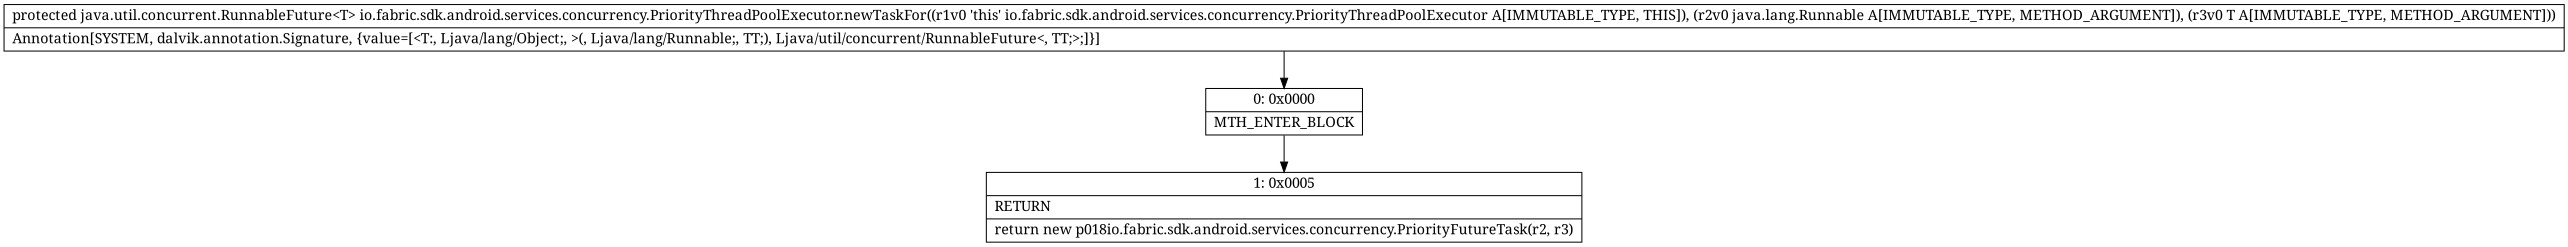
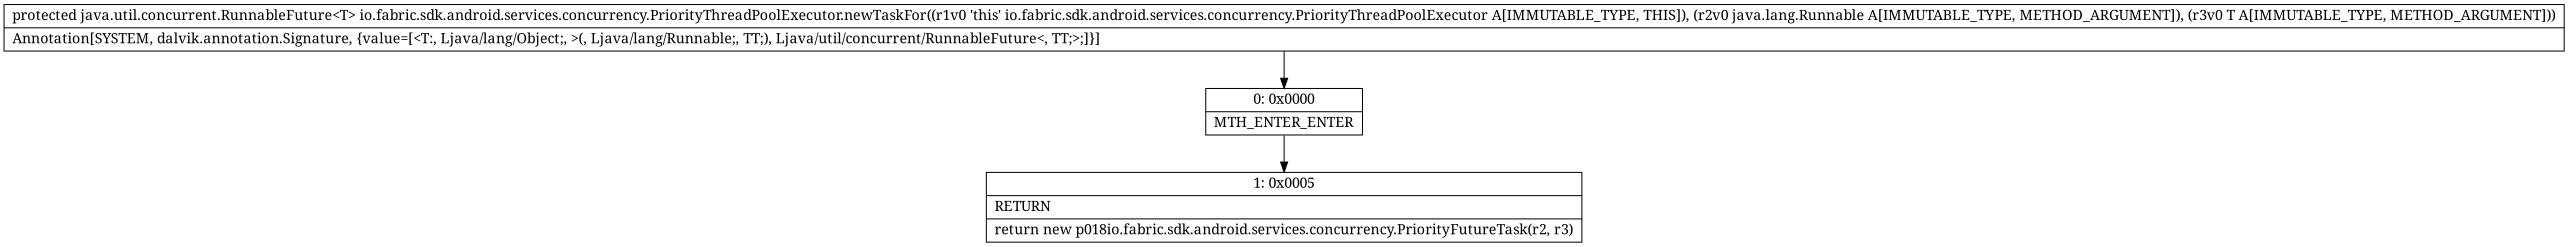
(1284, 123) -> (1284, 123)
